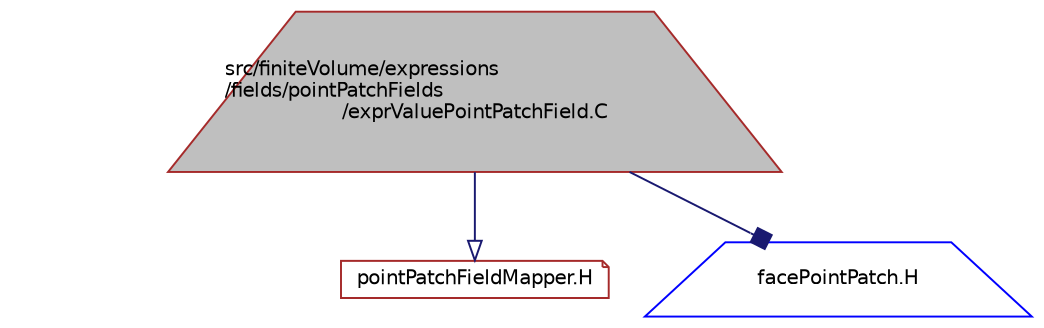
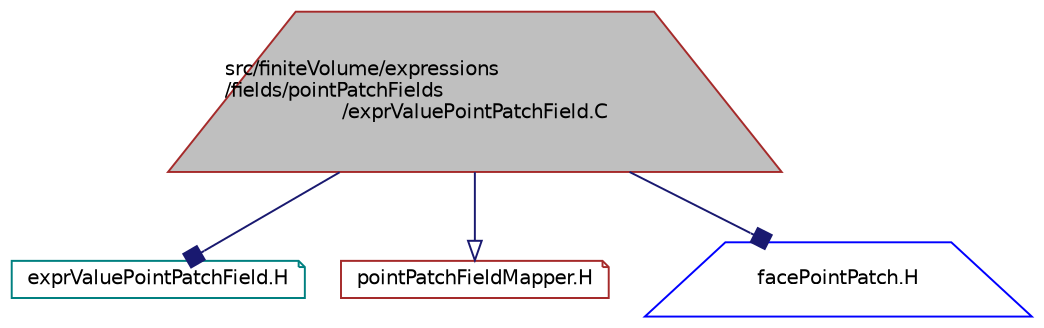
none -> (158, 279)
